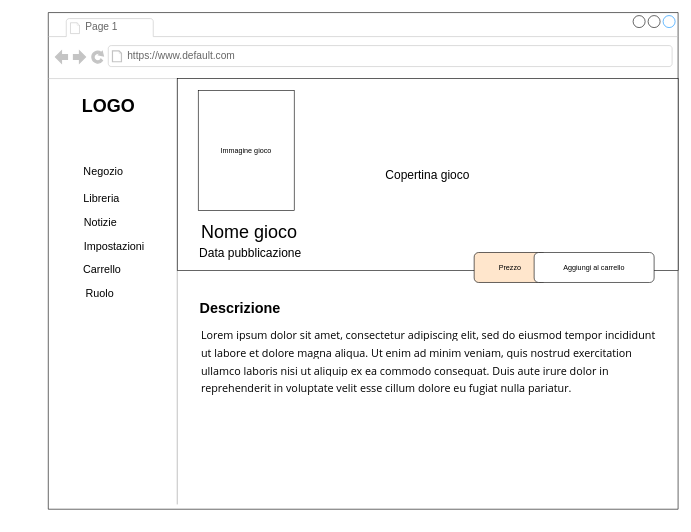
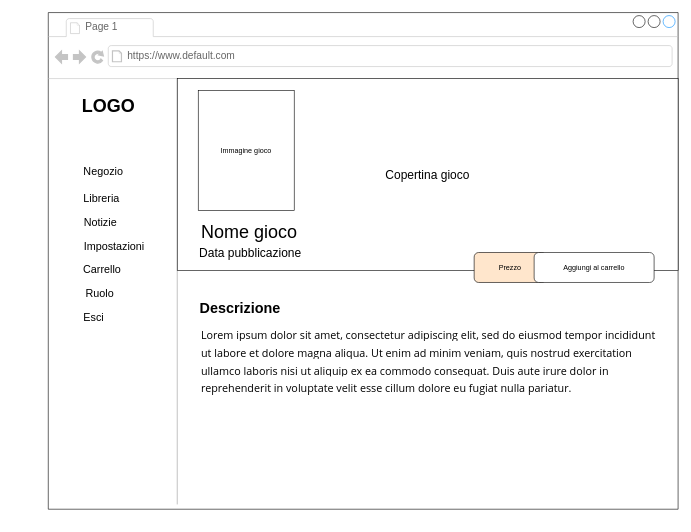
none -> (94, 314)
